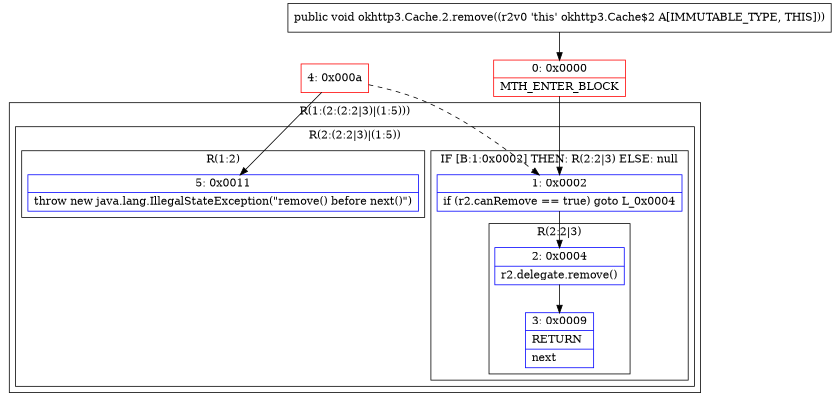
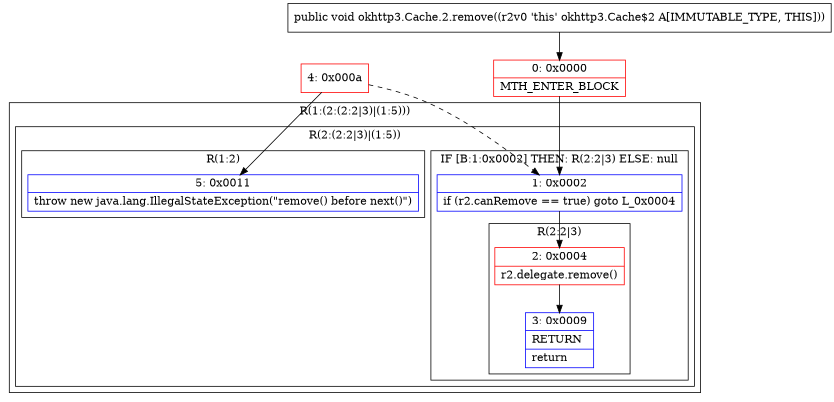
(560, 266) -> (560, 266)
(544, 358) -> (549, 358)
